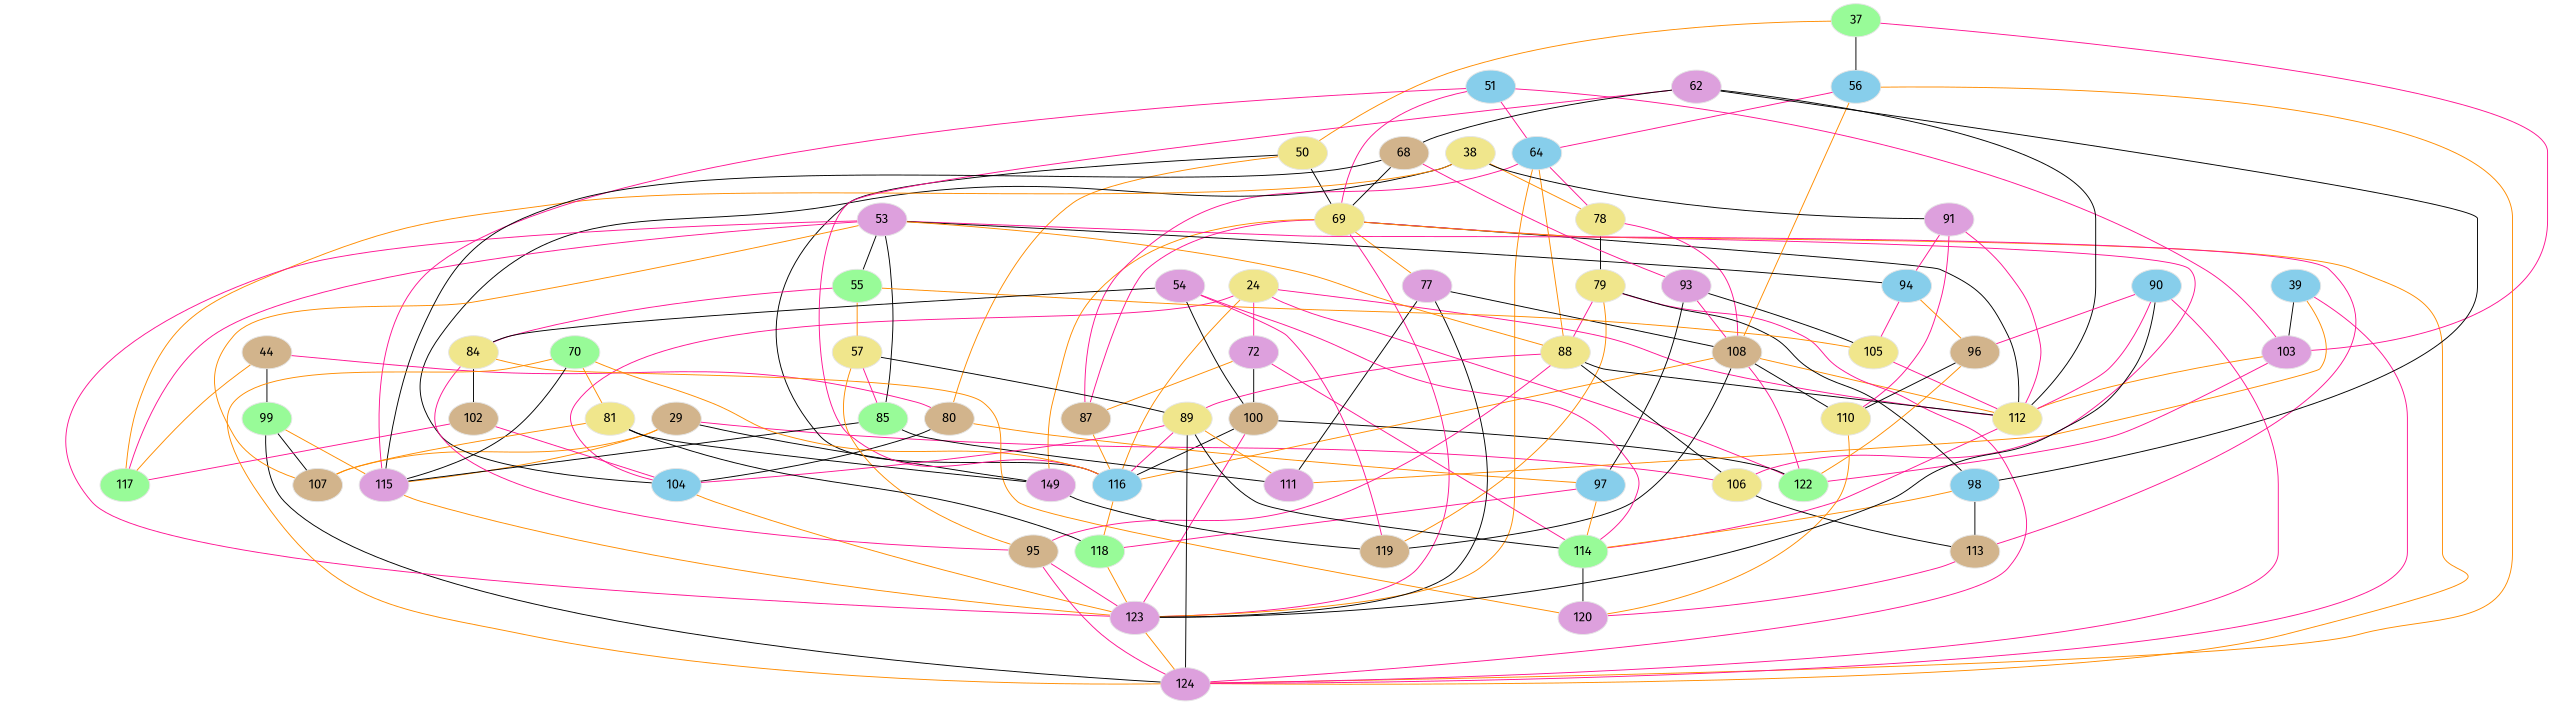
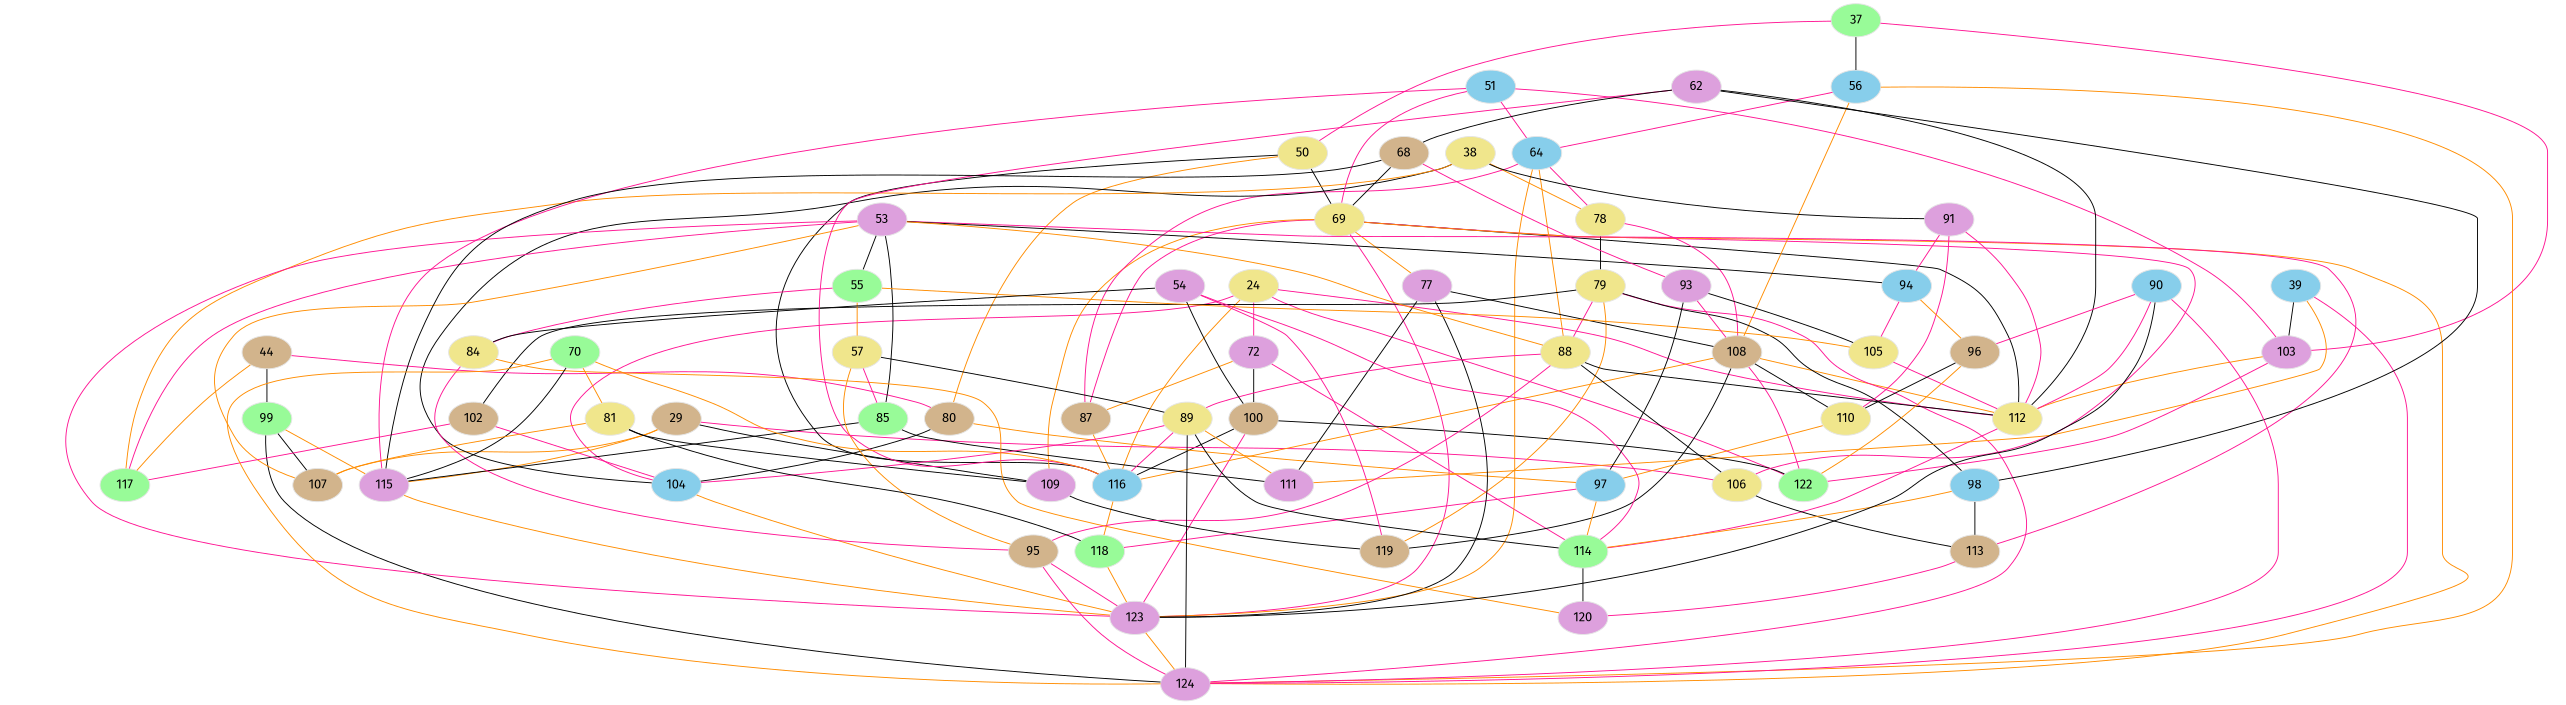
(1566, 44) -> (1566, 44)
(474, 386) -> (1013, 305)
(1051, 485) -> (1051, 485)
(1763, 563) -> (1738, 448)
